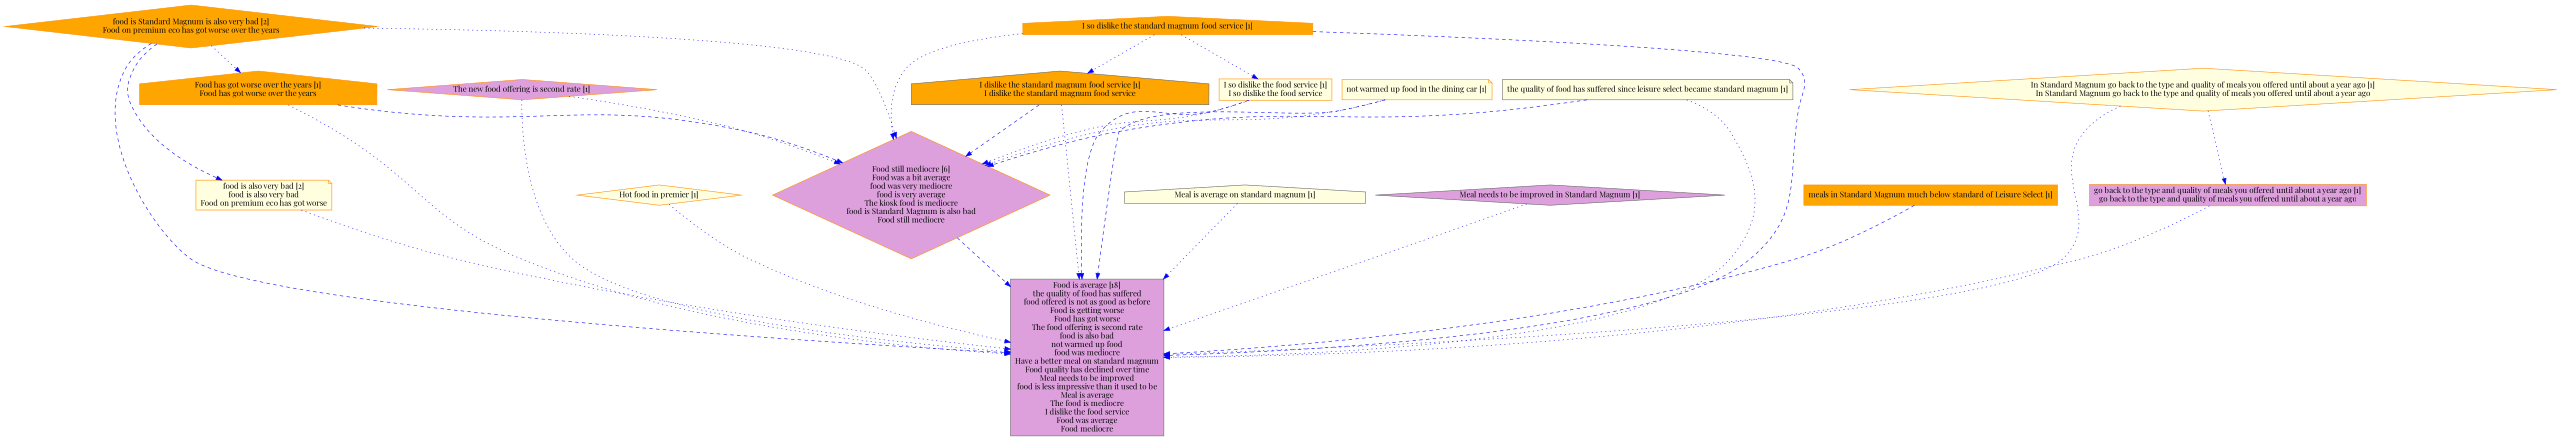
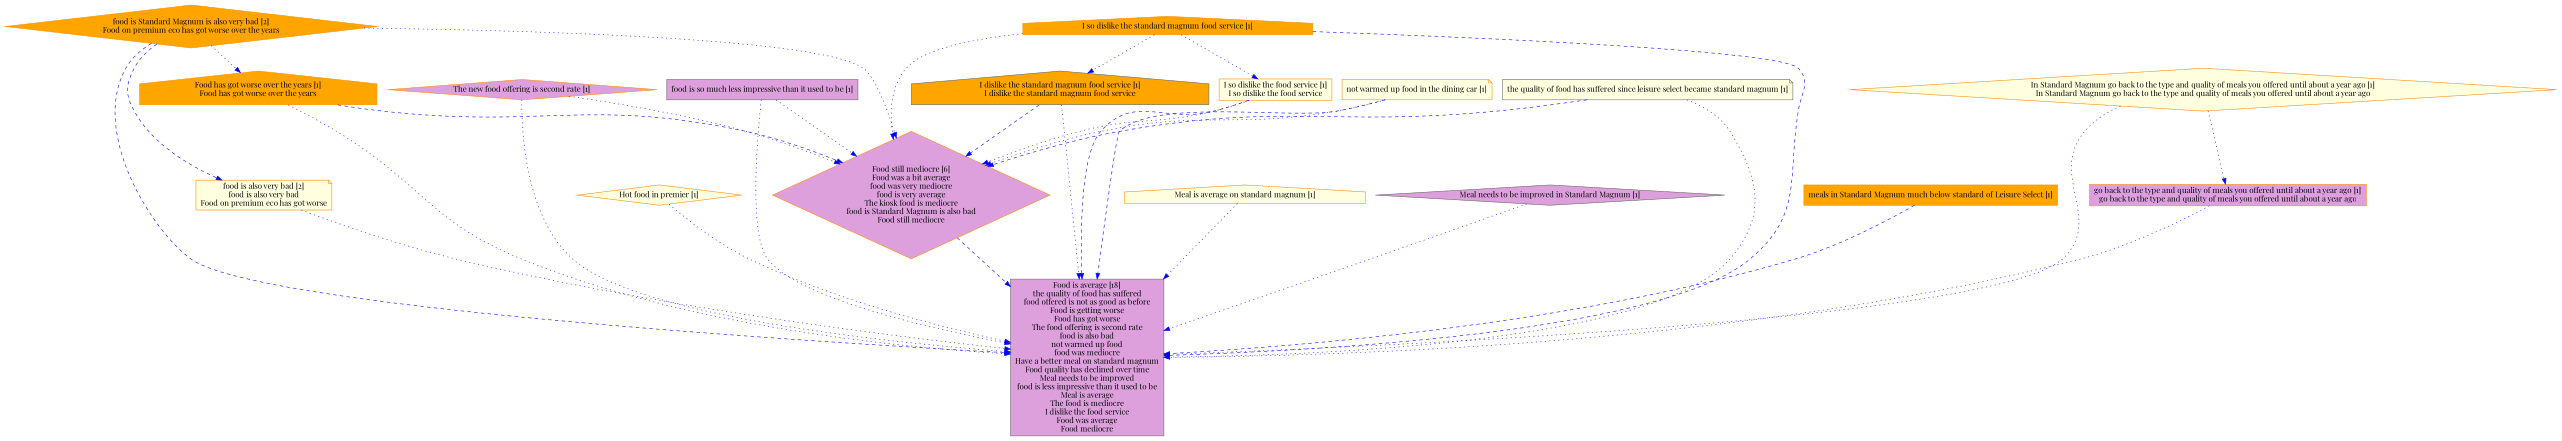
none -> (762, 90)
(1245, 195) -> (1245, 195)
